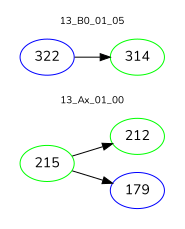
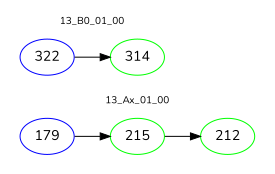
(92, 22) -> (92, 22)
(88, 176) -> (87, 136)
